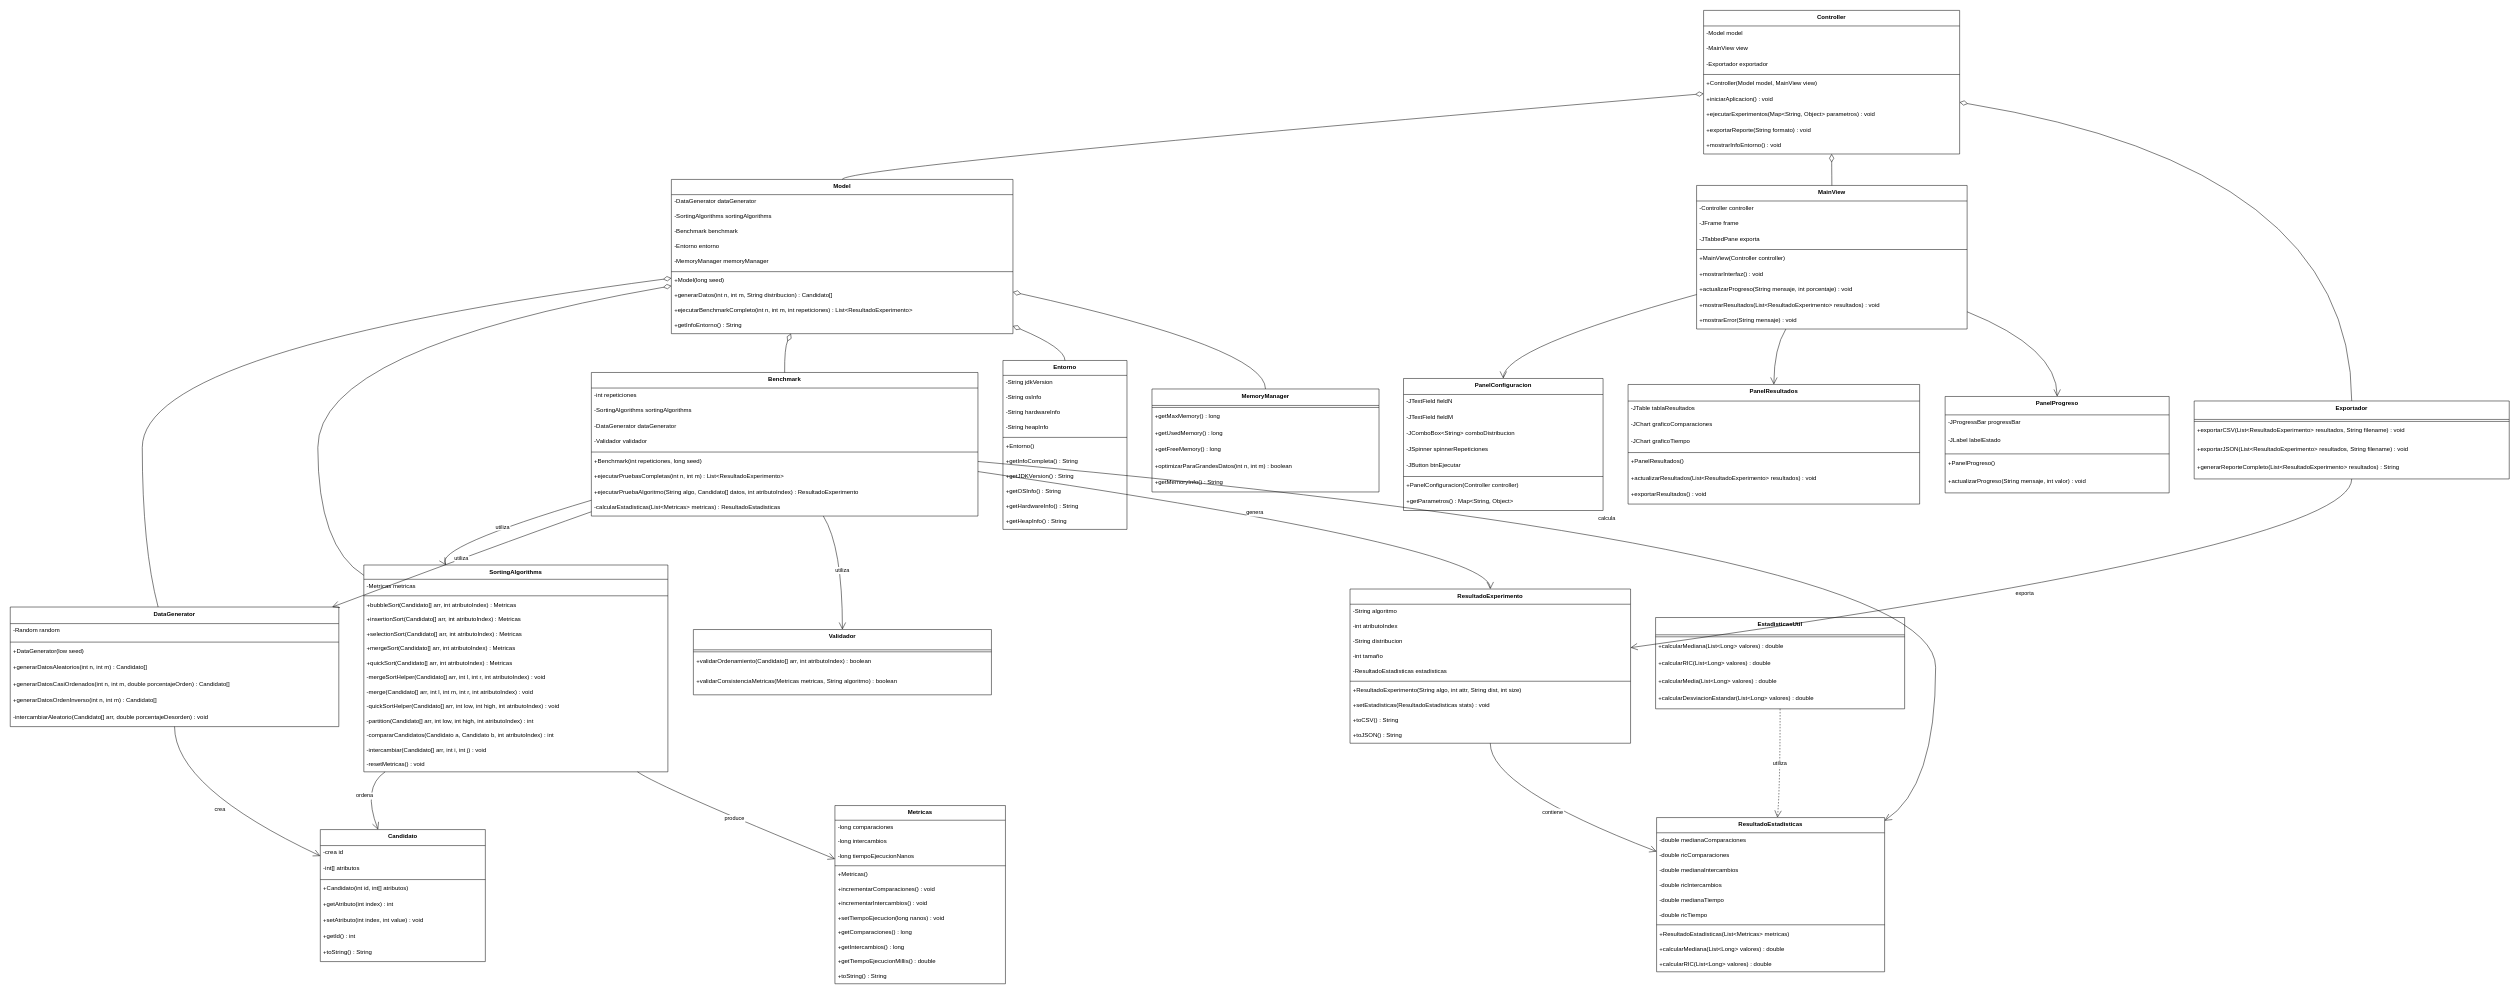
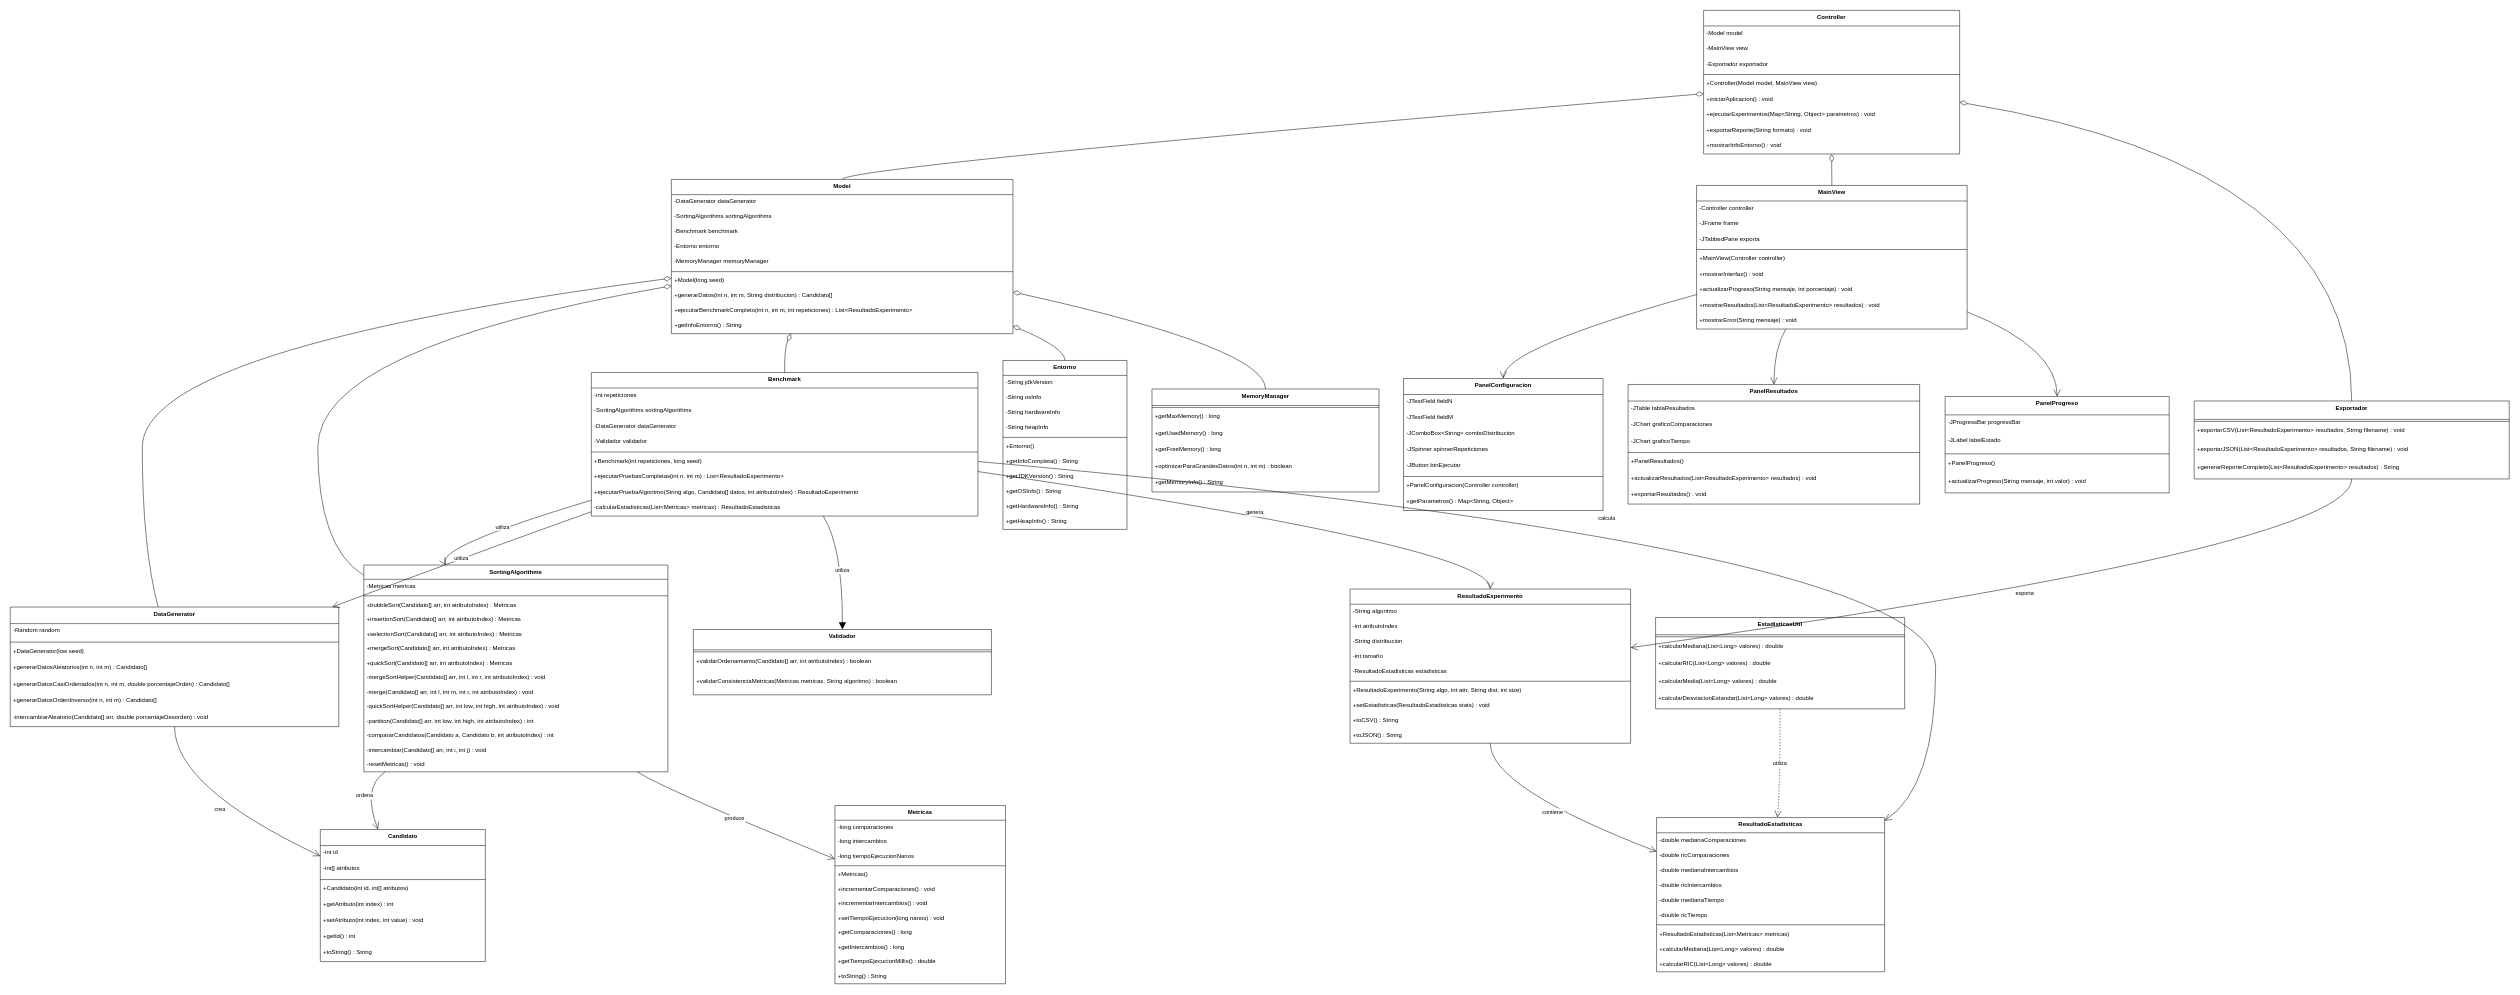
(842, 624) -> (842, 621)
(335, 852) -> (332, 852)
